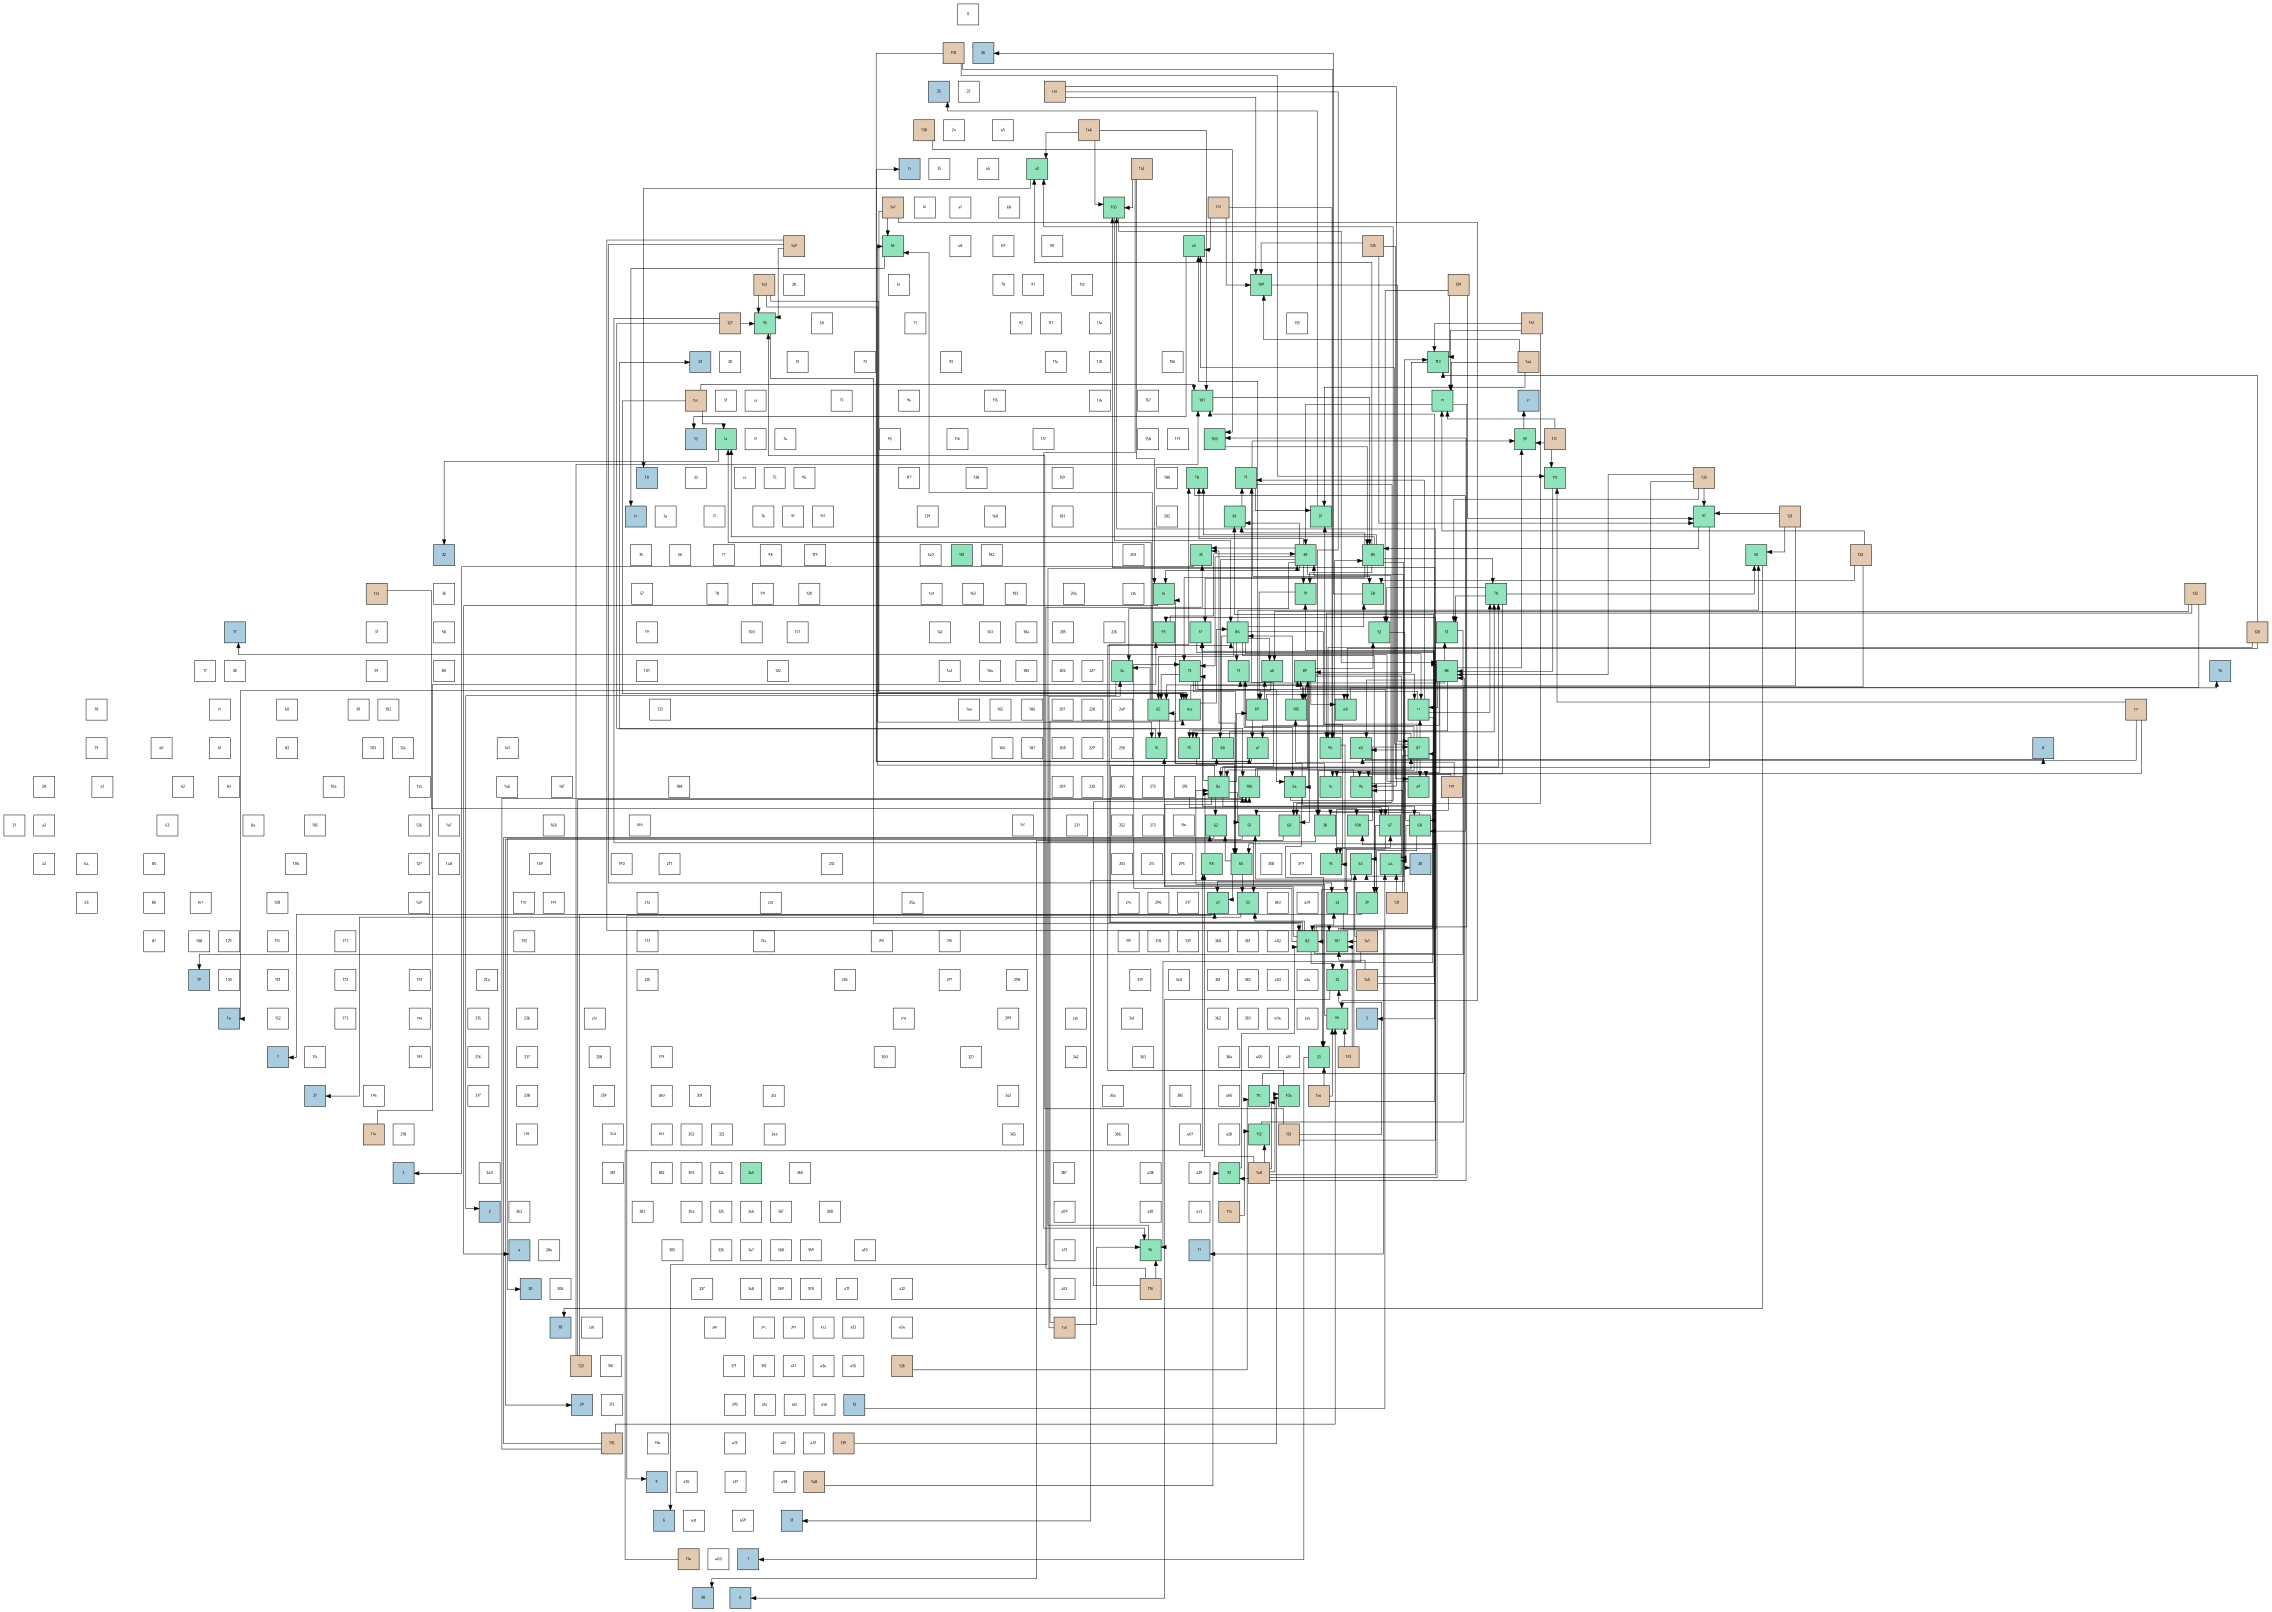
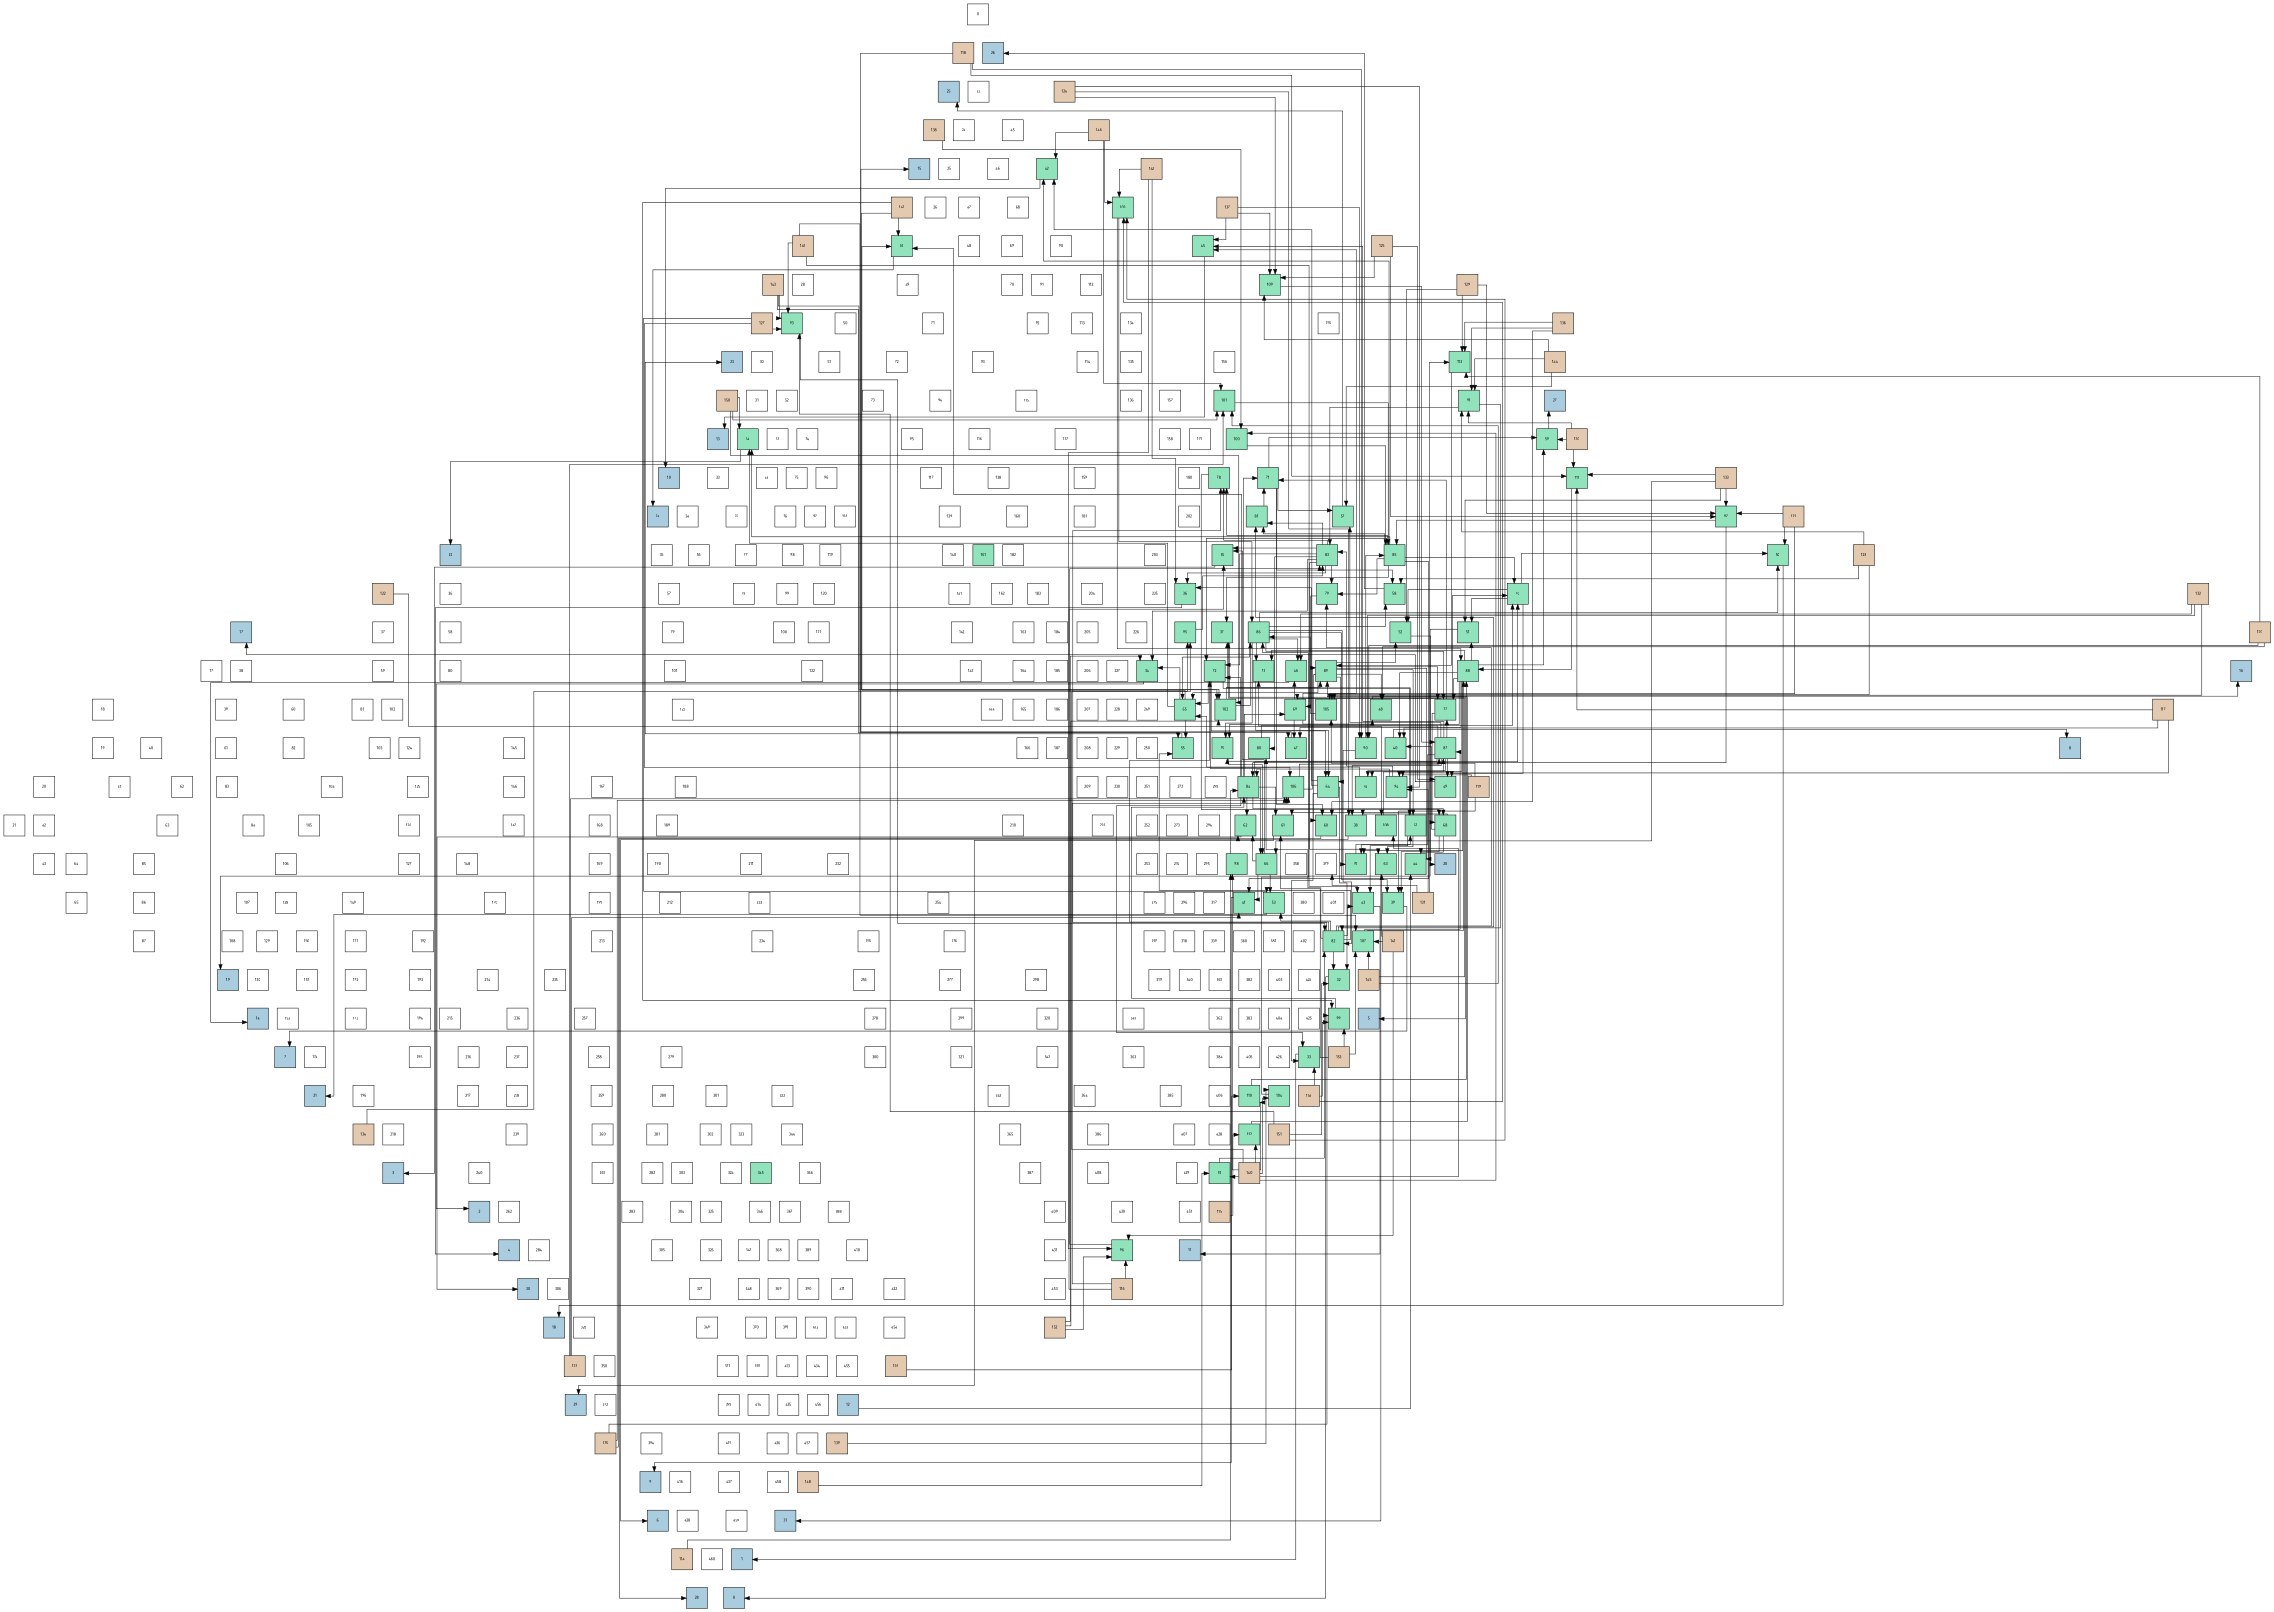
(1608, 605) -> (1654, 475)
(1281, 808) -> (1413, 702)
(1396, 886) -> (1365, 885)
